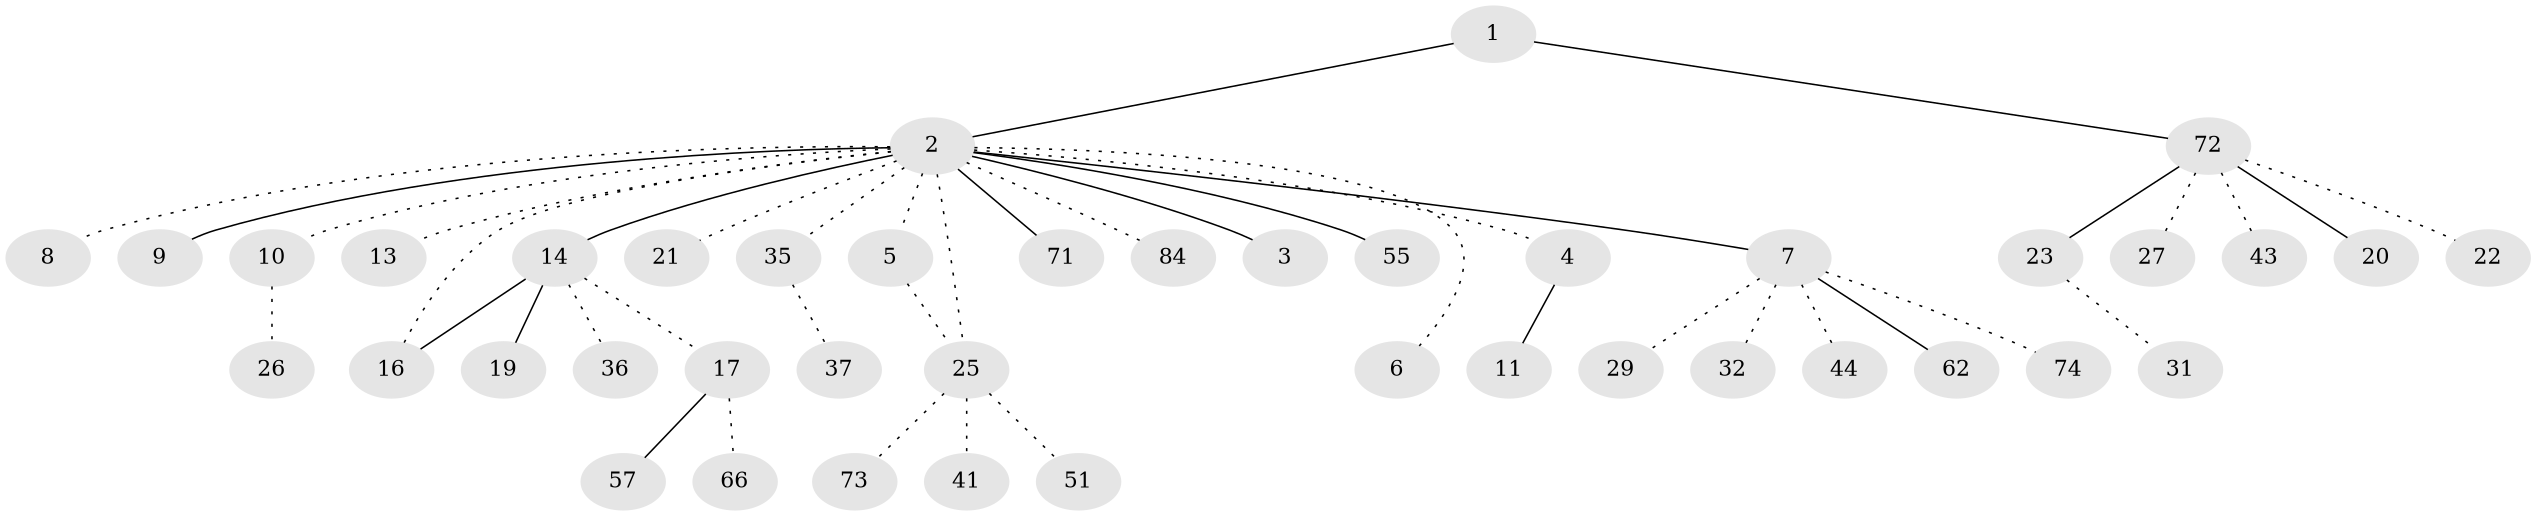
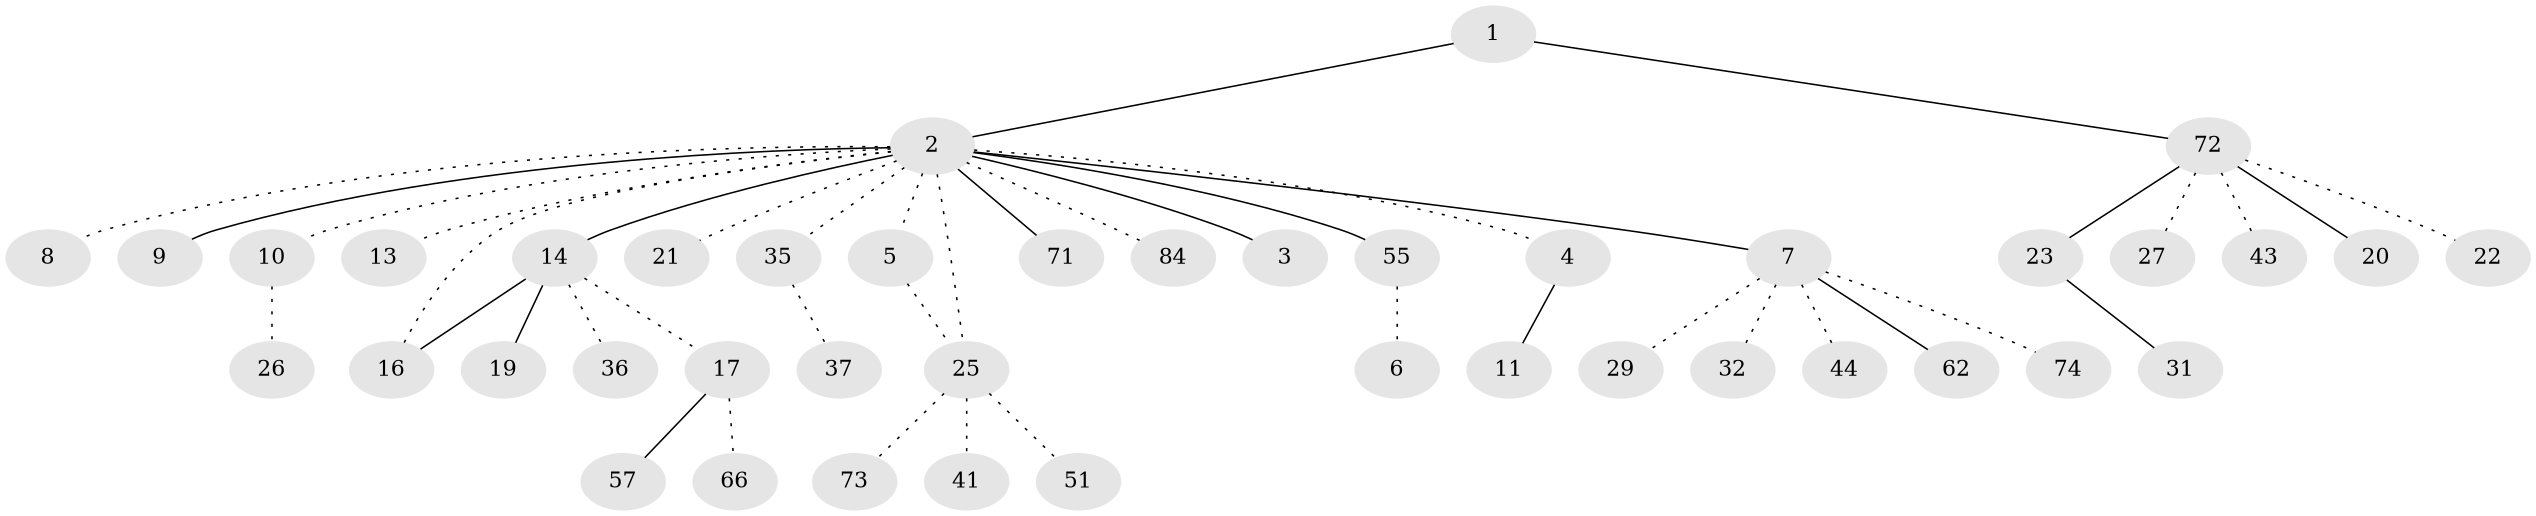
(1285, 170) -> (1397, 314)
(2111, 314) -> (2111, 314)
